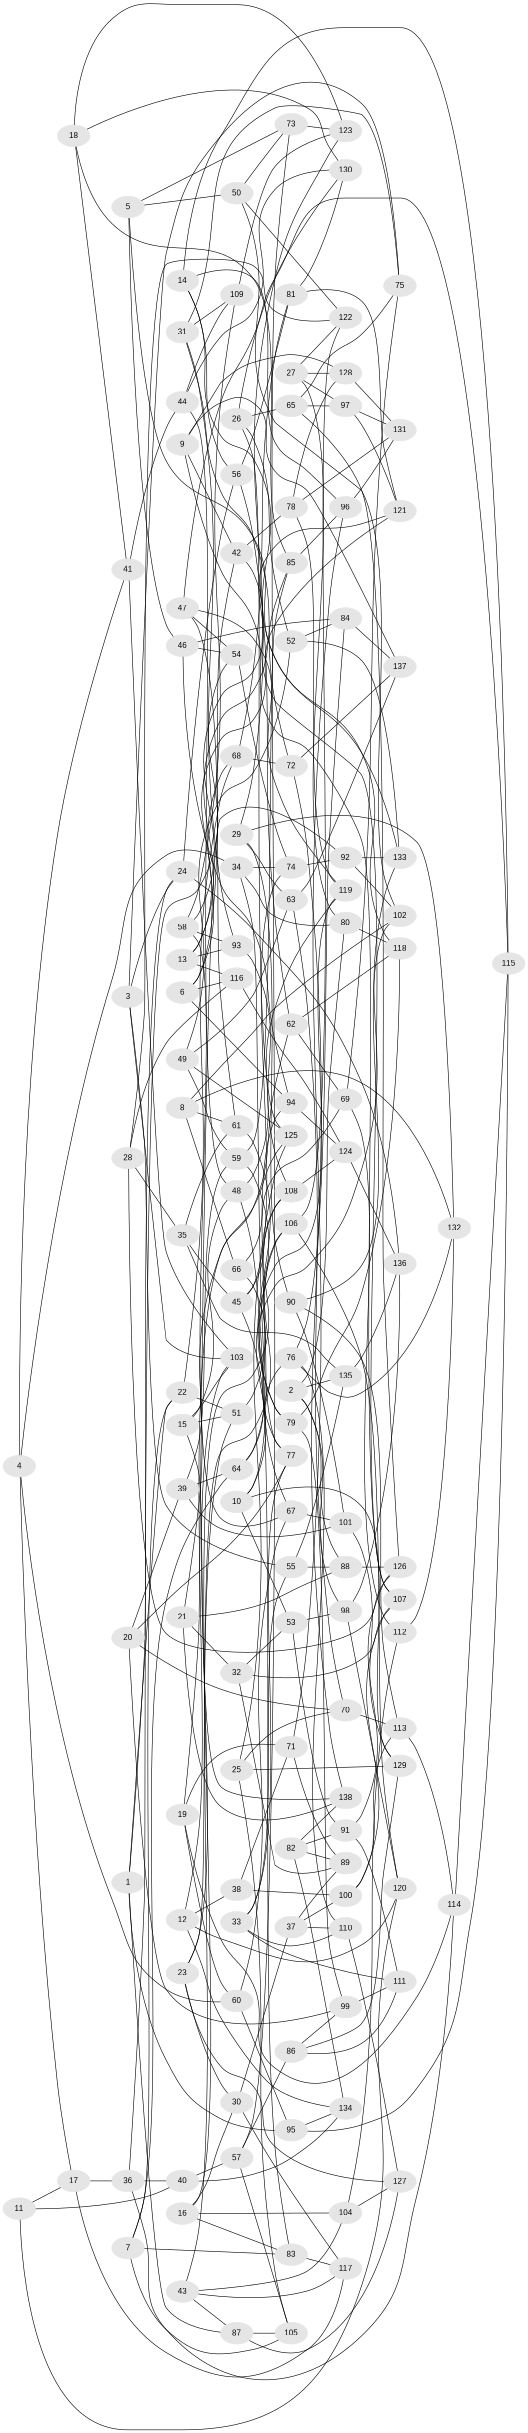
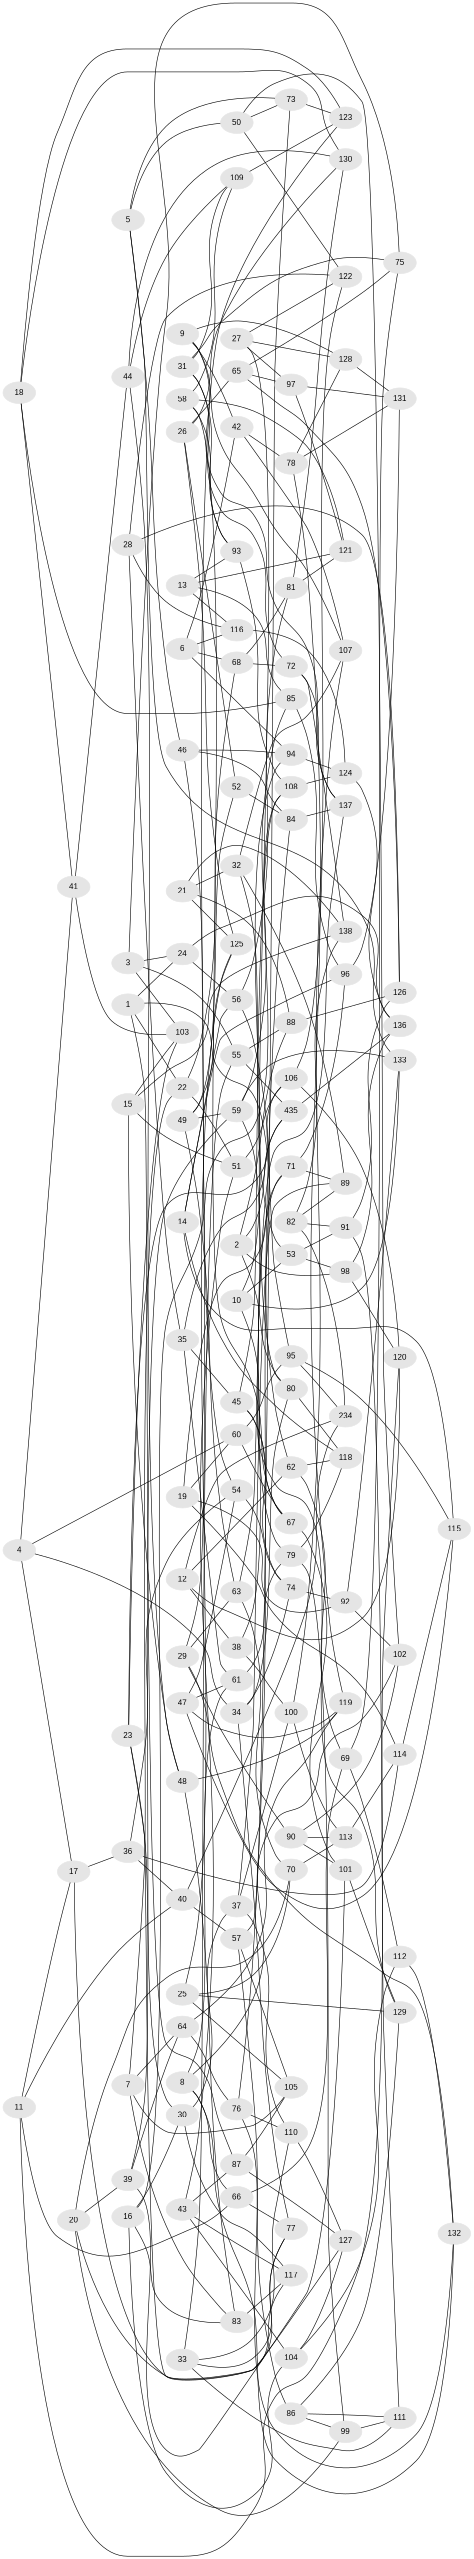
(384, 723) -> (308, 1052)
(346, 1376) -> (291, 1111)
(346, 2108) -> (346, 1416)
none -> (91, 2254)
